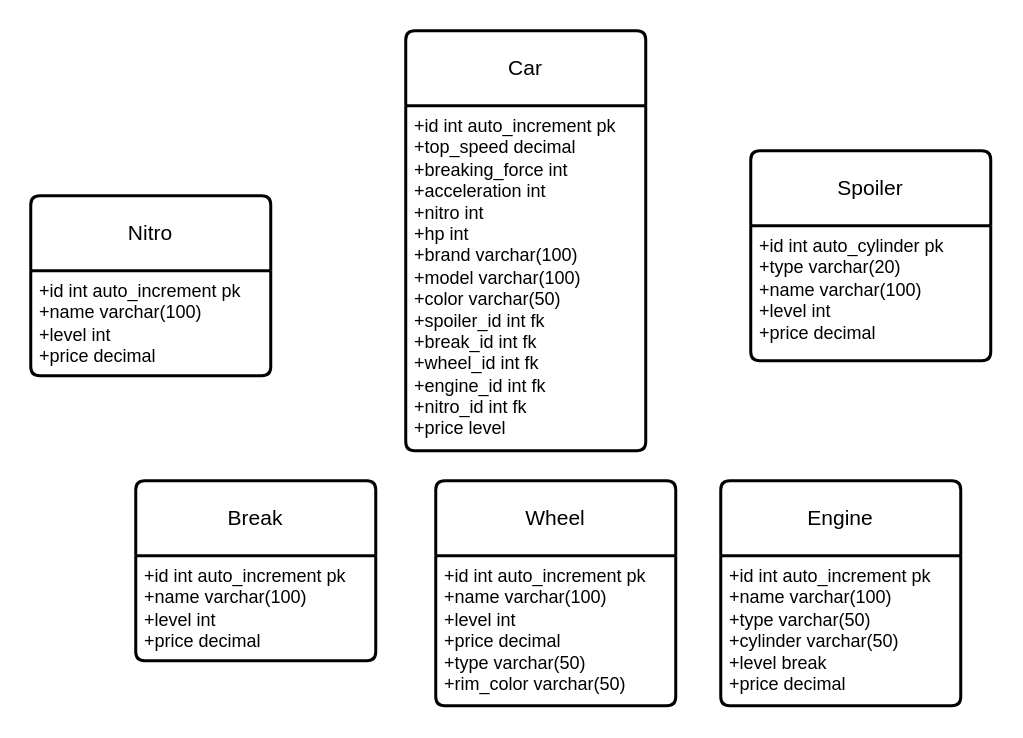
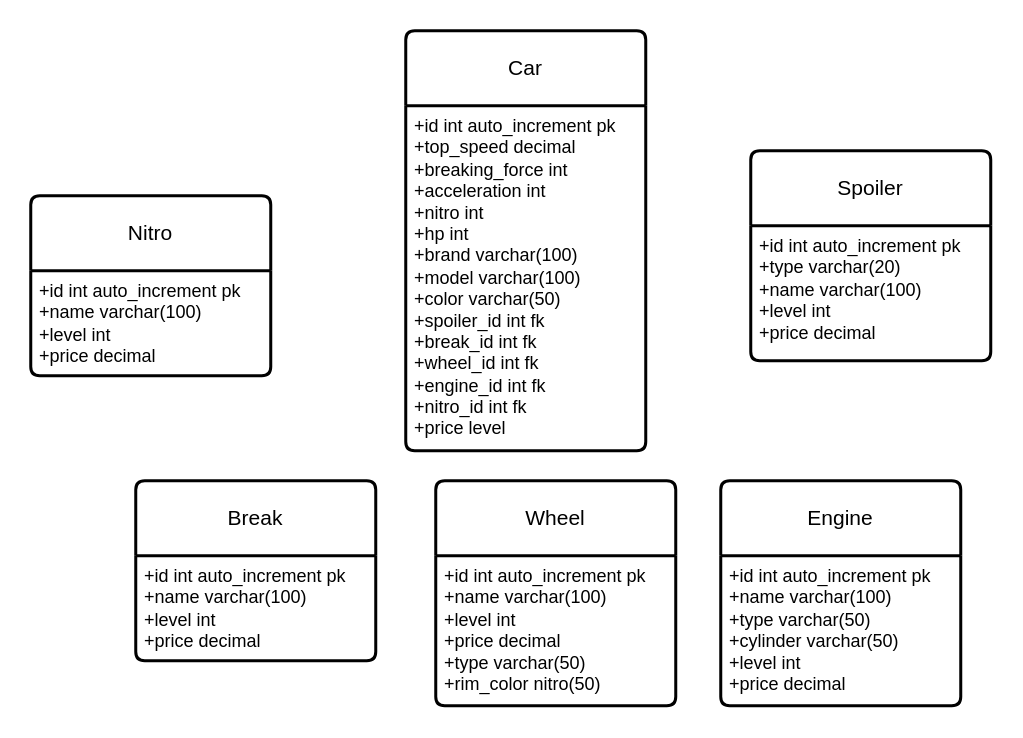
(864, 290) -> (872, 290)
(557, 631) -> (557, 631)
(842, 631) -> (842, 631)
